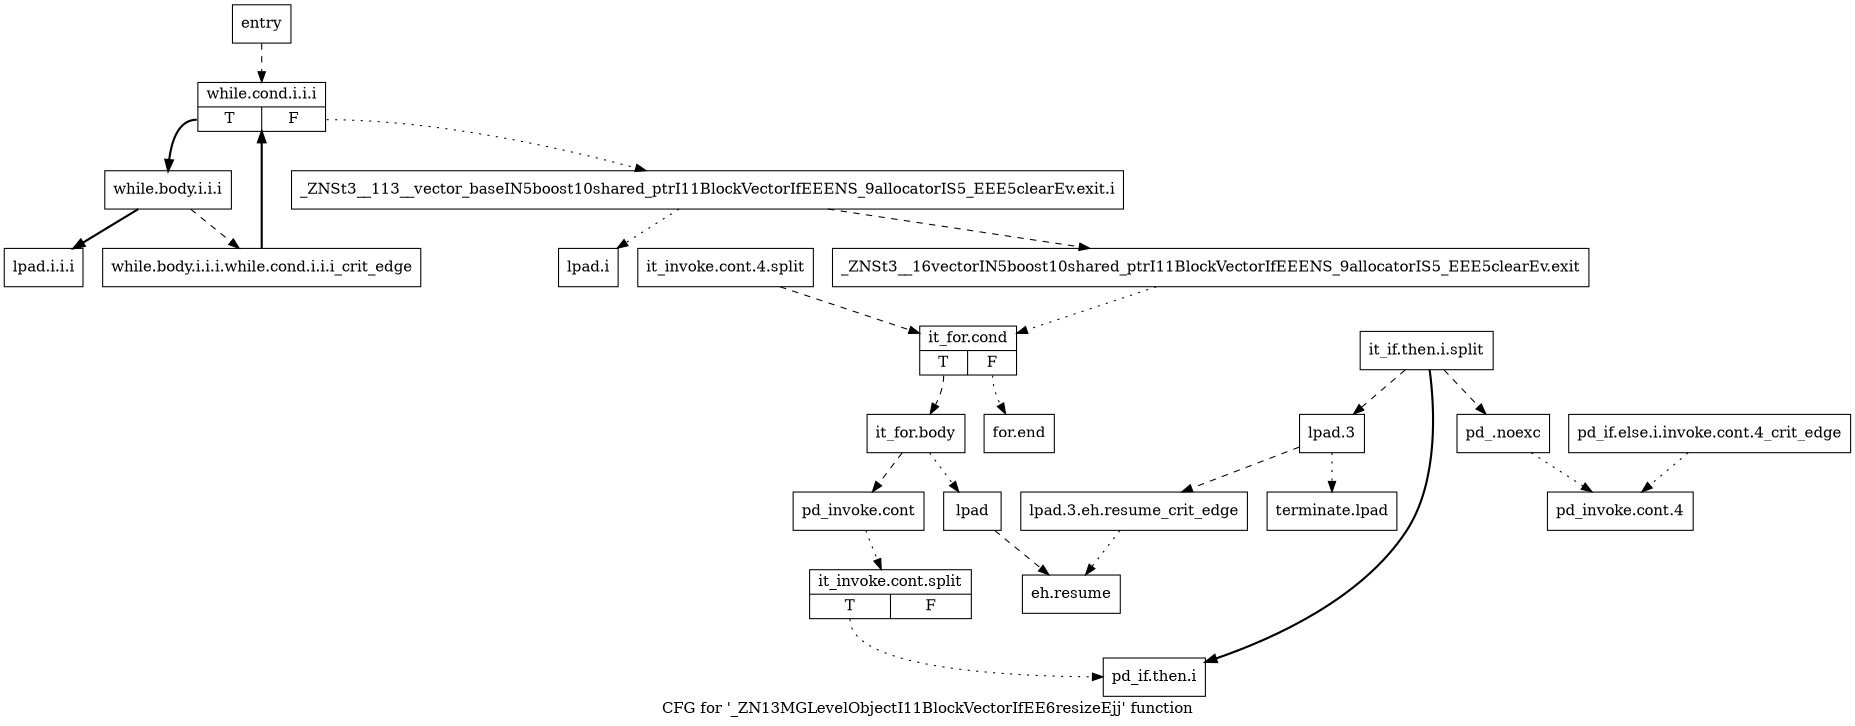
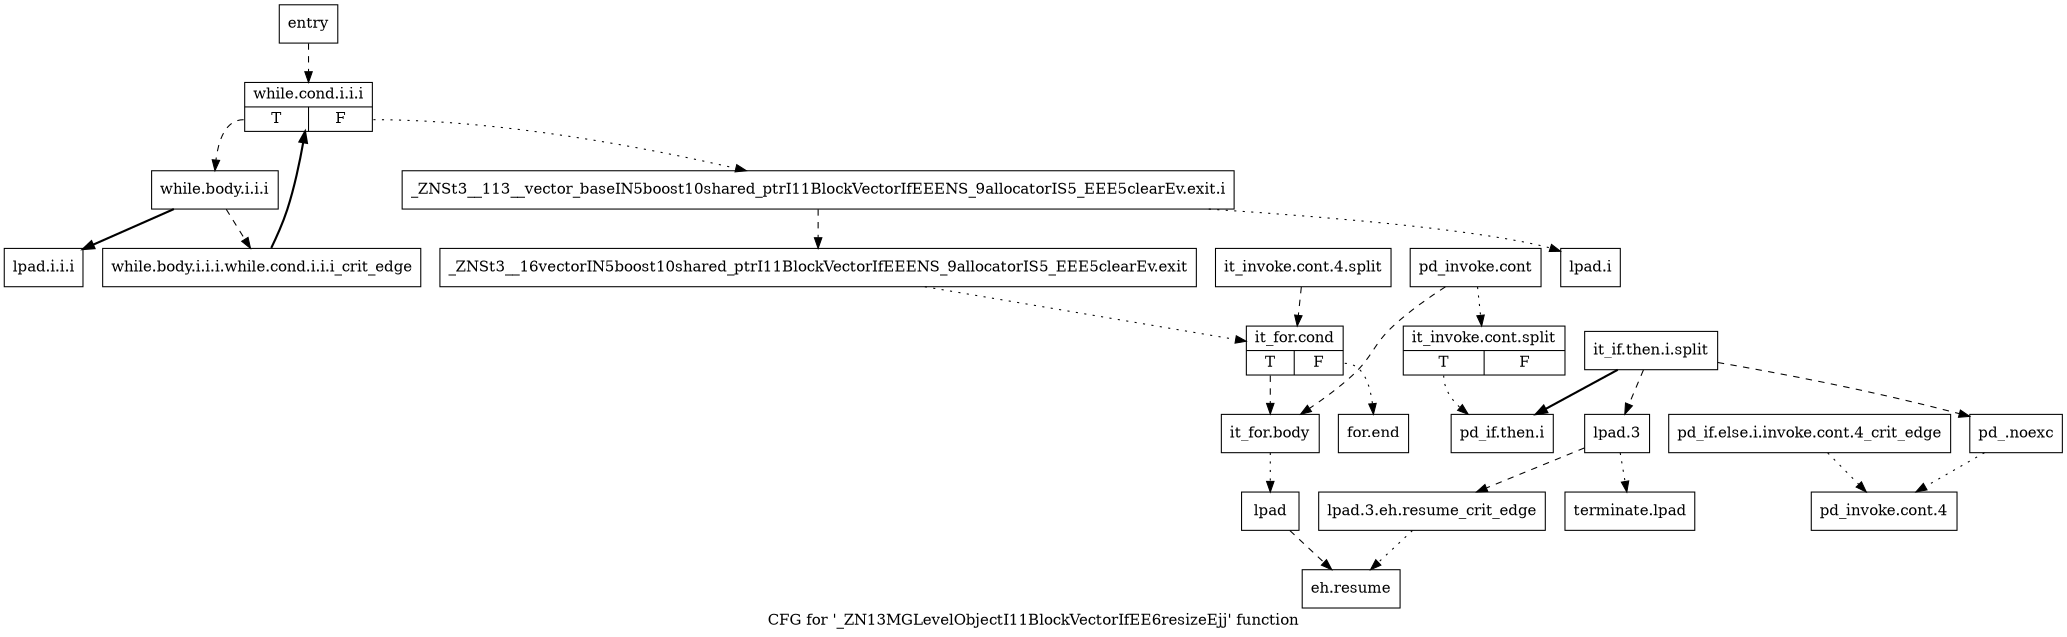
(176, 134) -> (223, 134)
(890, 468) -> (1376, 346)
